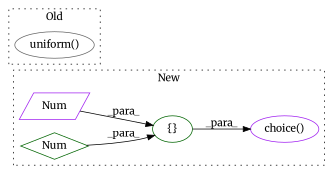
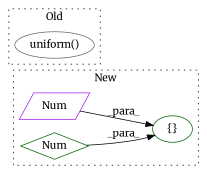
(285, 129) -> none
